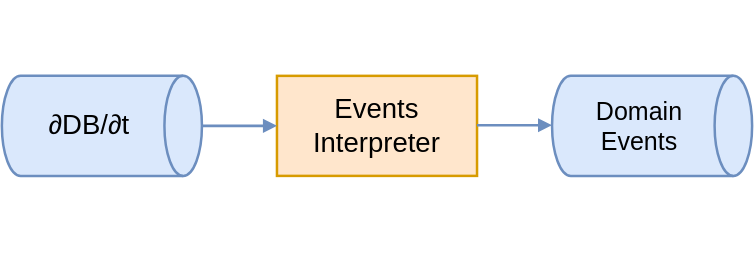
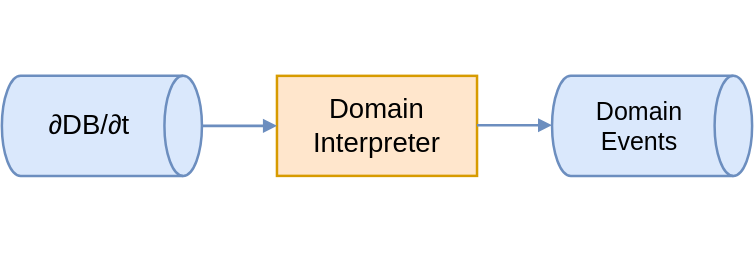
(377, 126) -> (377, 126)
